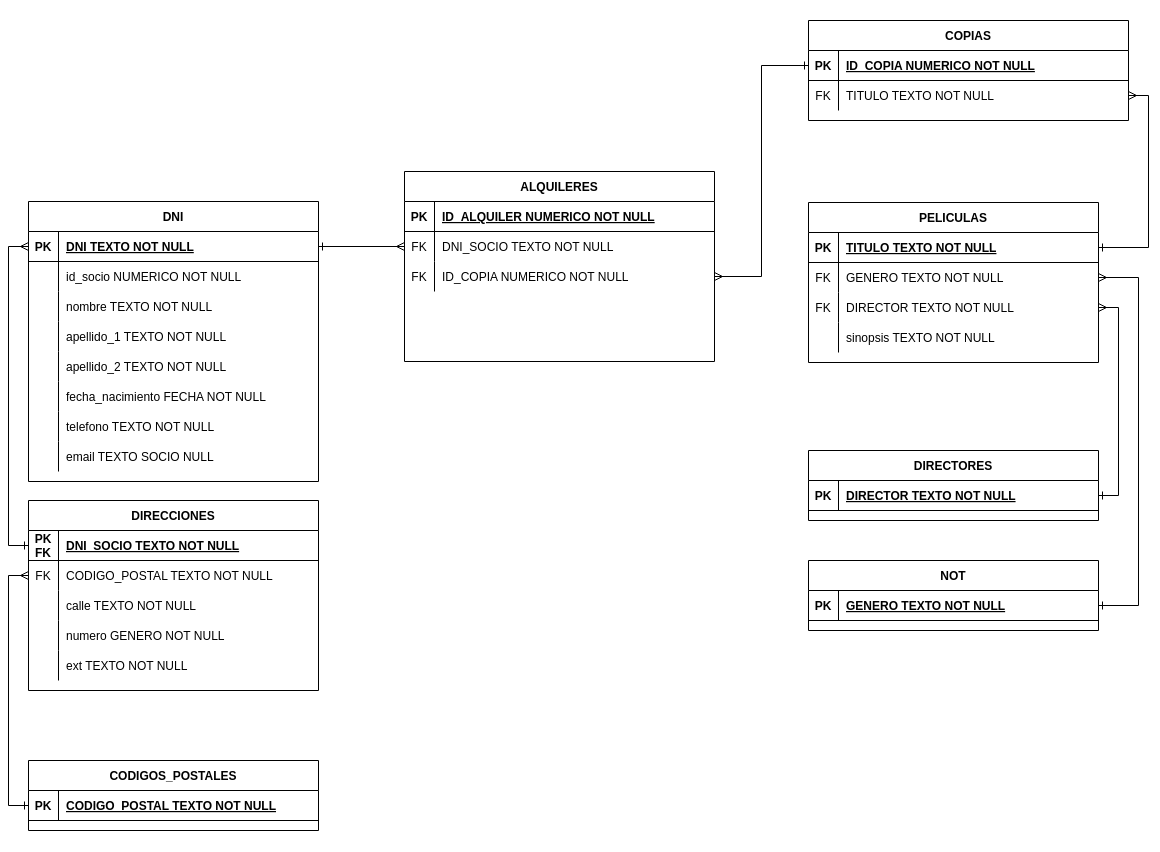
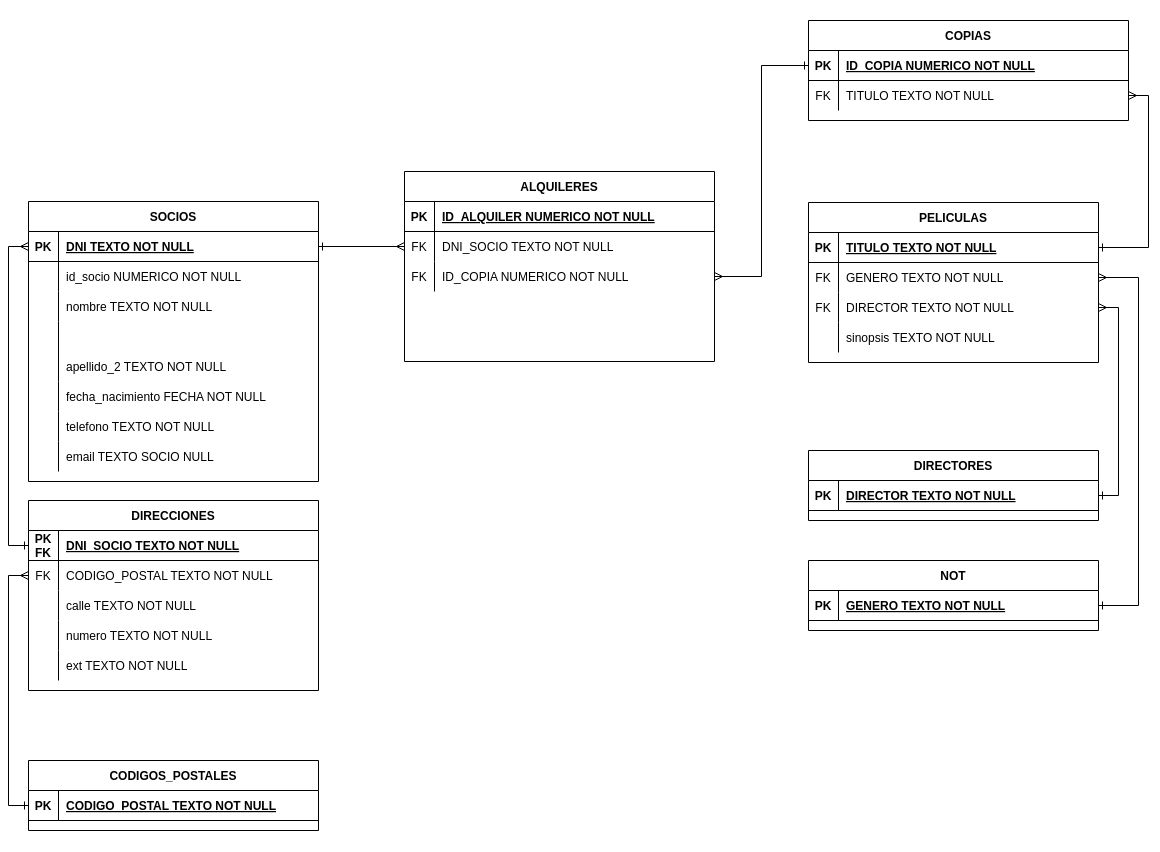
(173, 217) -> (173, 217)
(189, 337) -> none
(135, 636) -> (132, 636)
